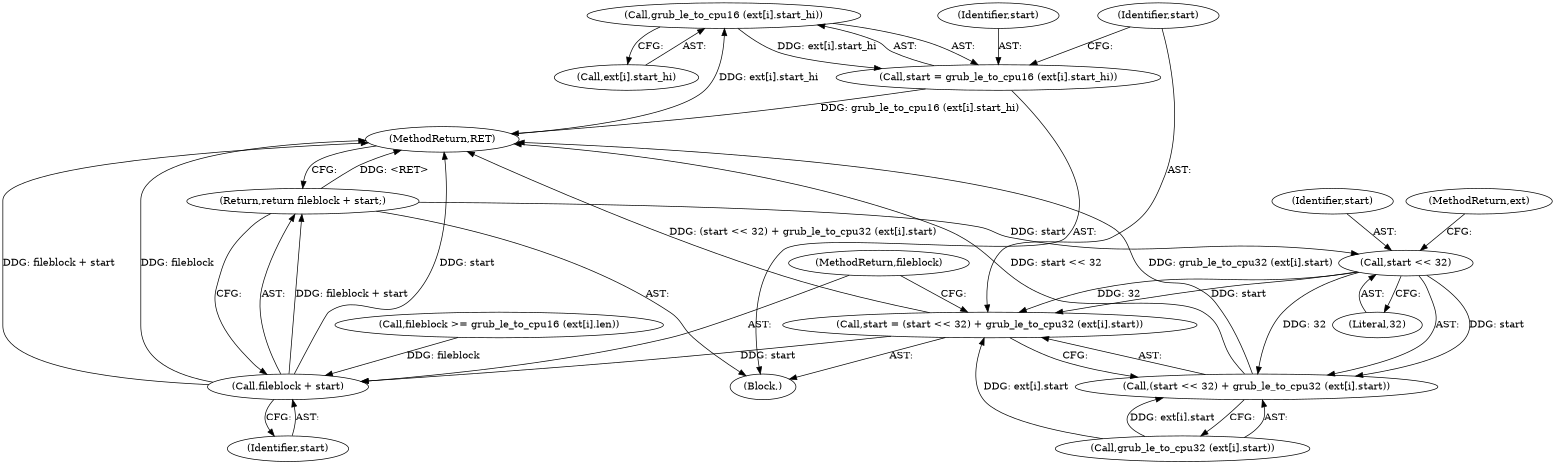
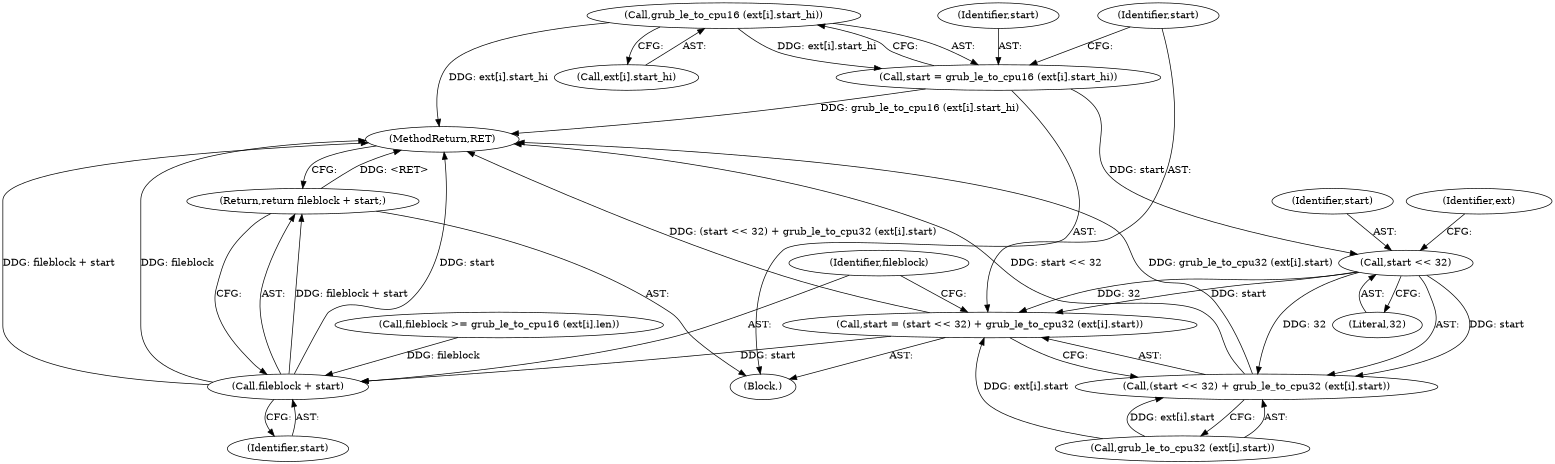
(907, 47) -> (907, 47)
(640, 116) -> (498, 41)
(1479, 201) -> (1479, 201)
(887, 217) -> (1177, 210)
(879, 263) -> (879, 263)
